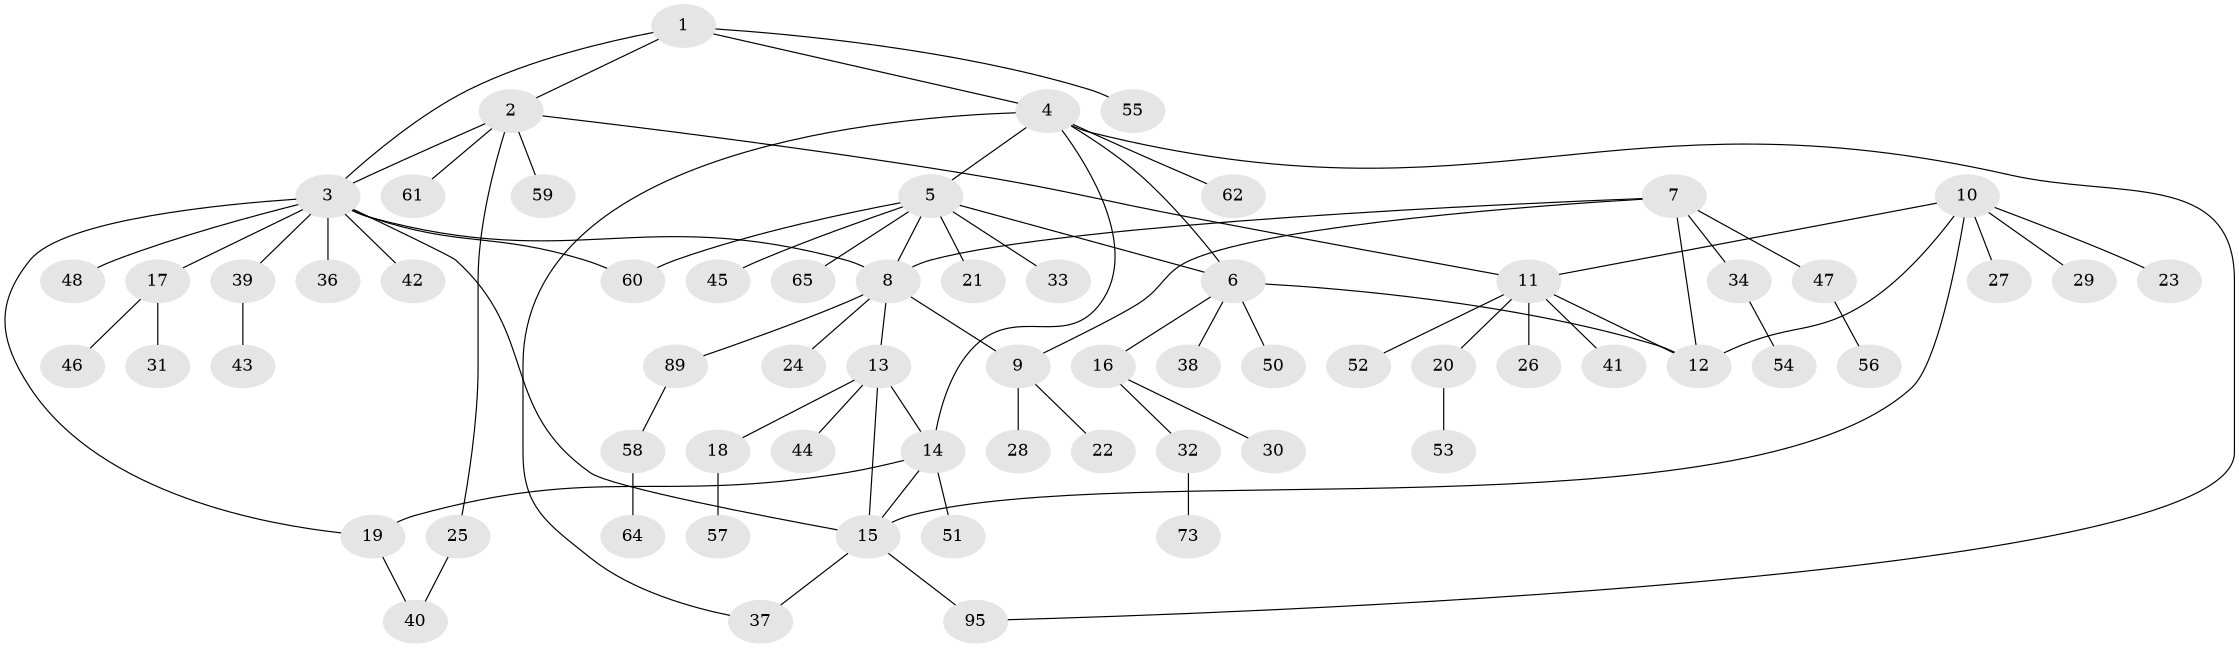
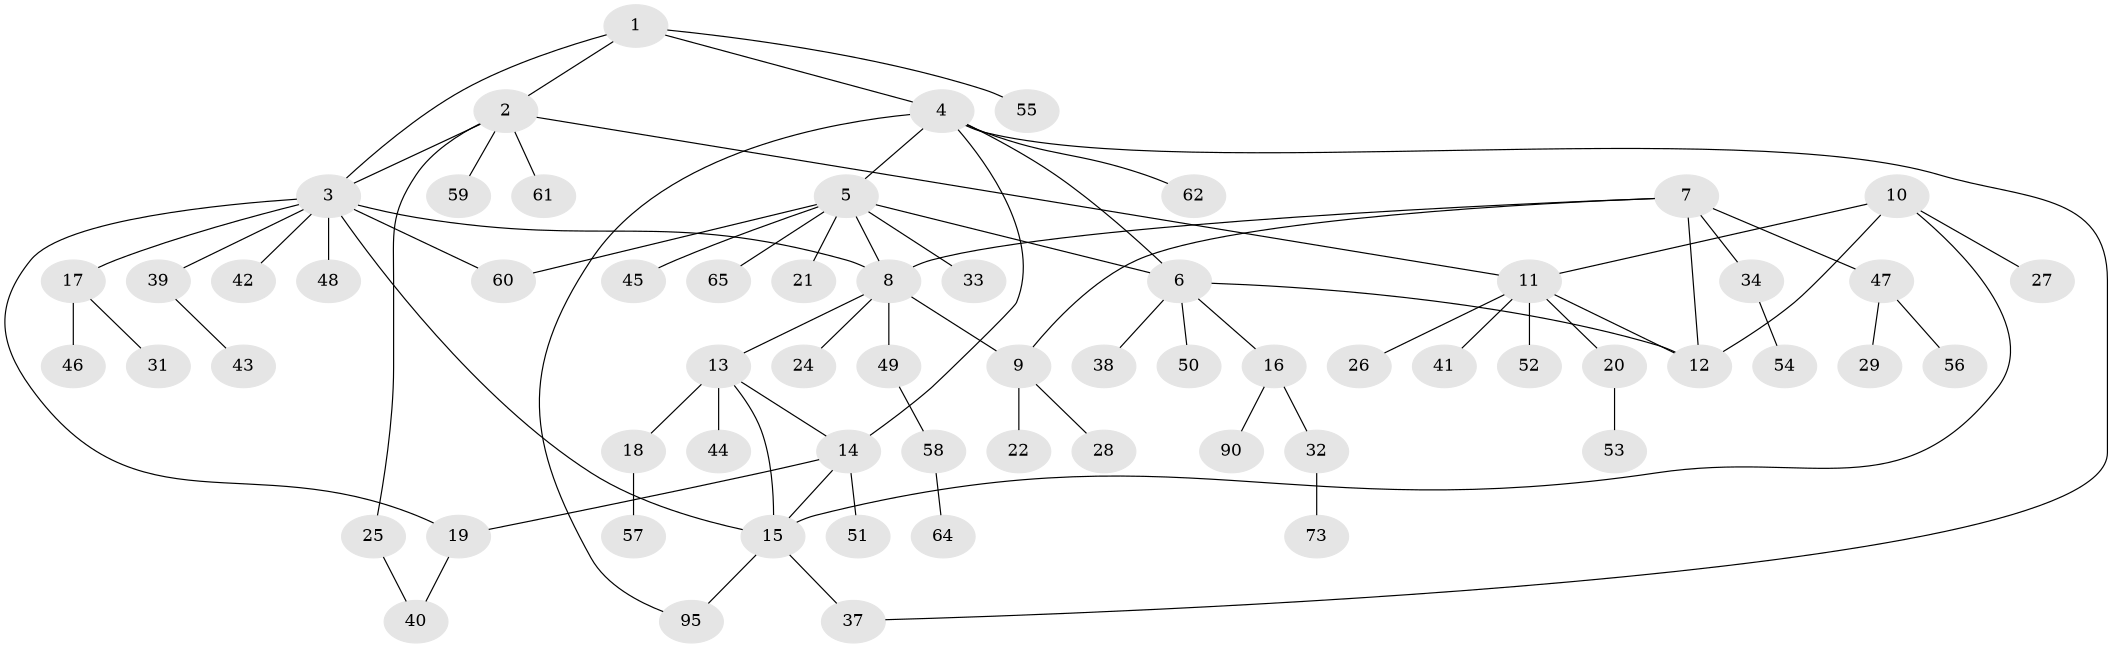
(2026, 239) -> (1876, 324)
(328, 281) -> none
(2169, 281) -> none
(675, 366) -> (889, 366)
(1274, 452) -> (1232, 452)
